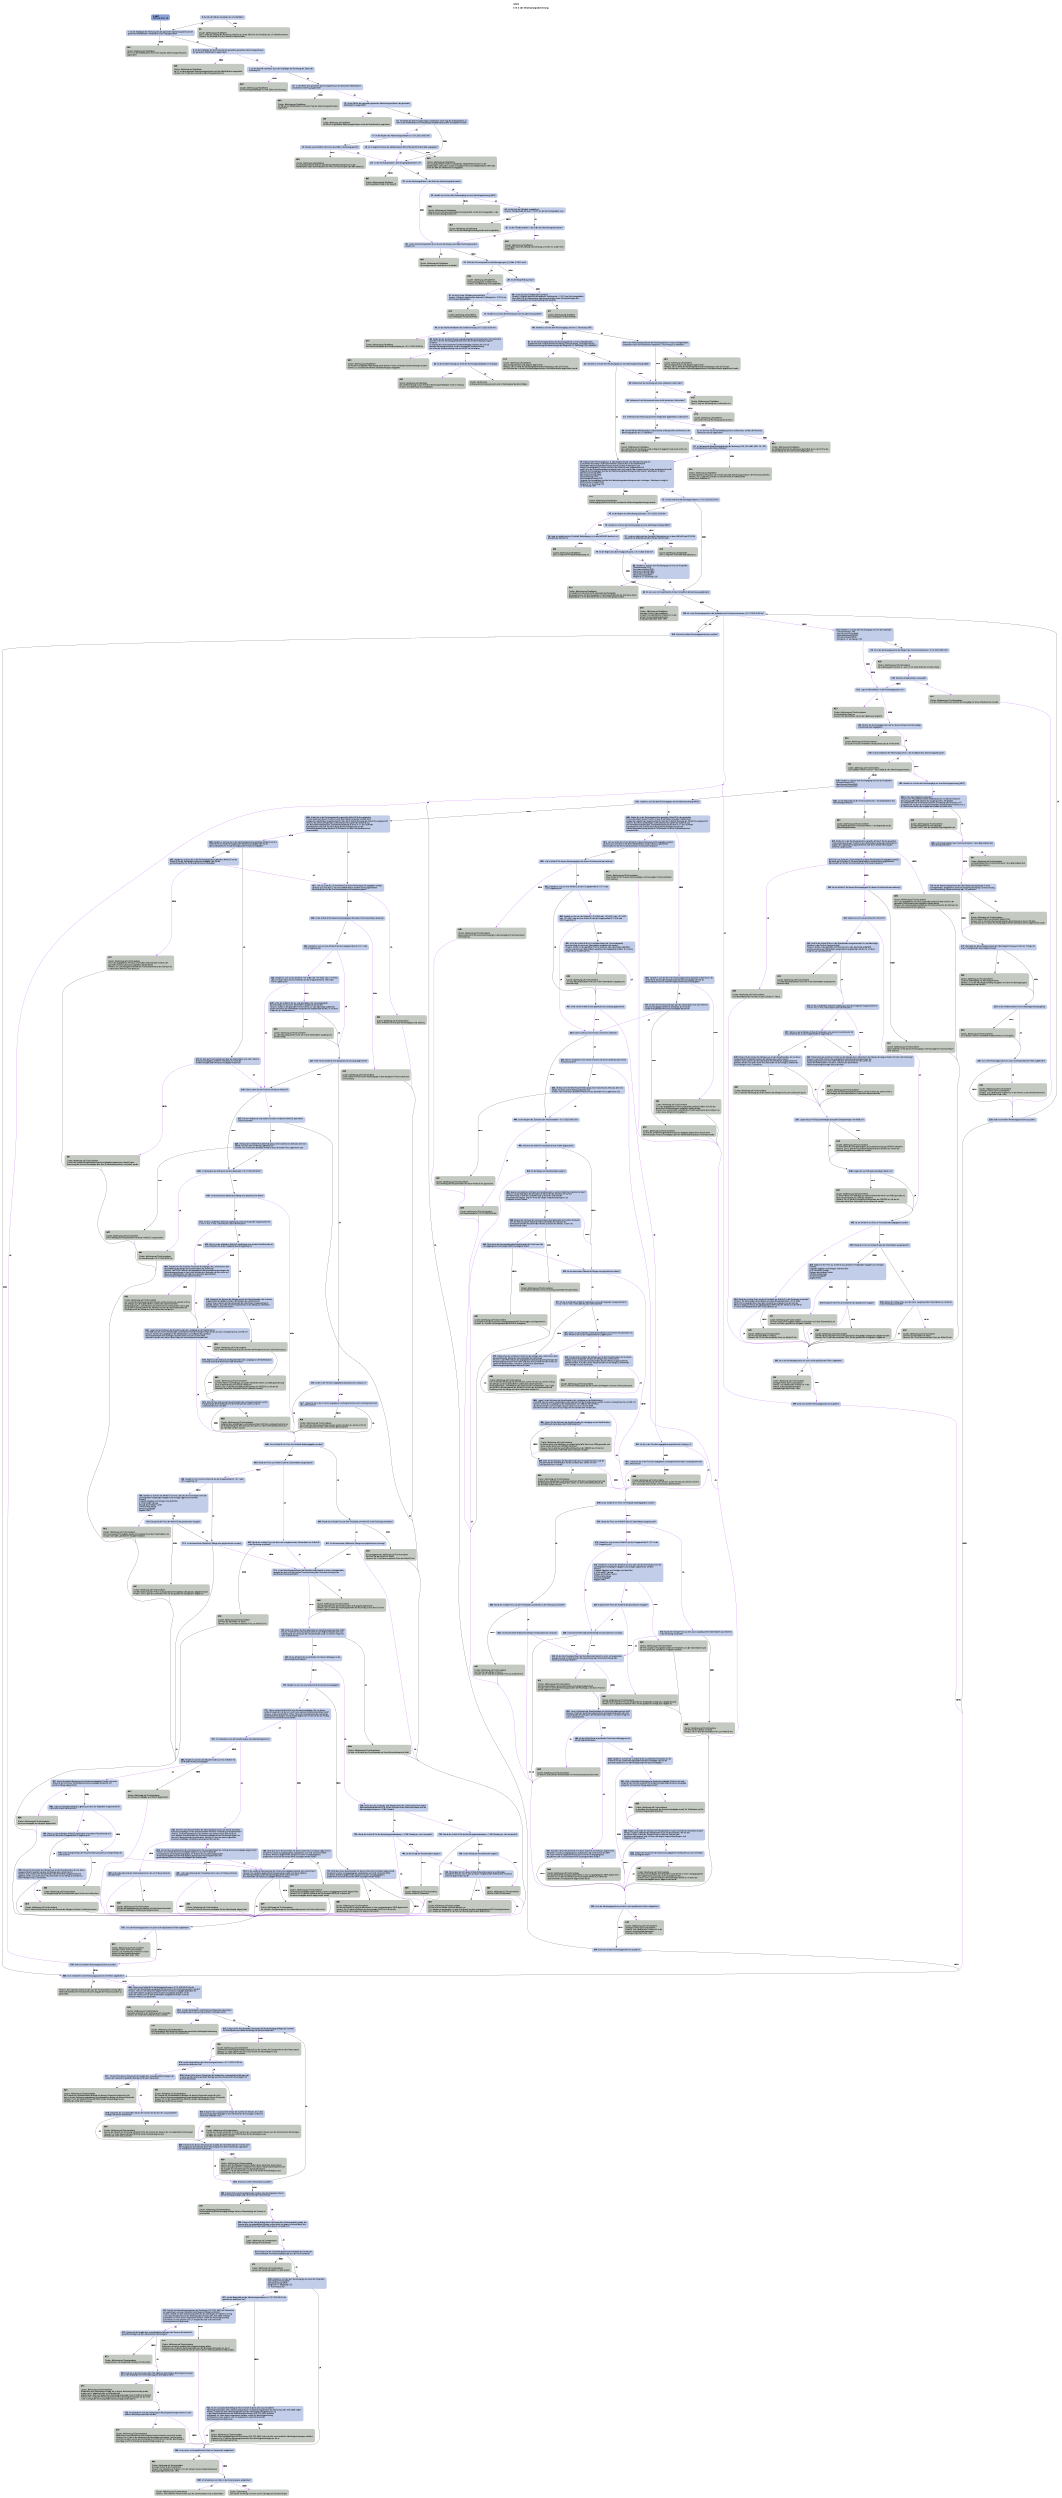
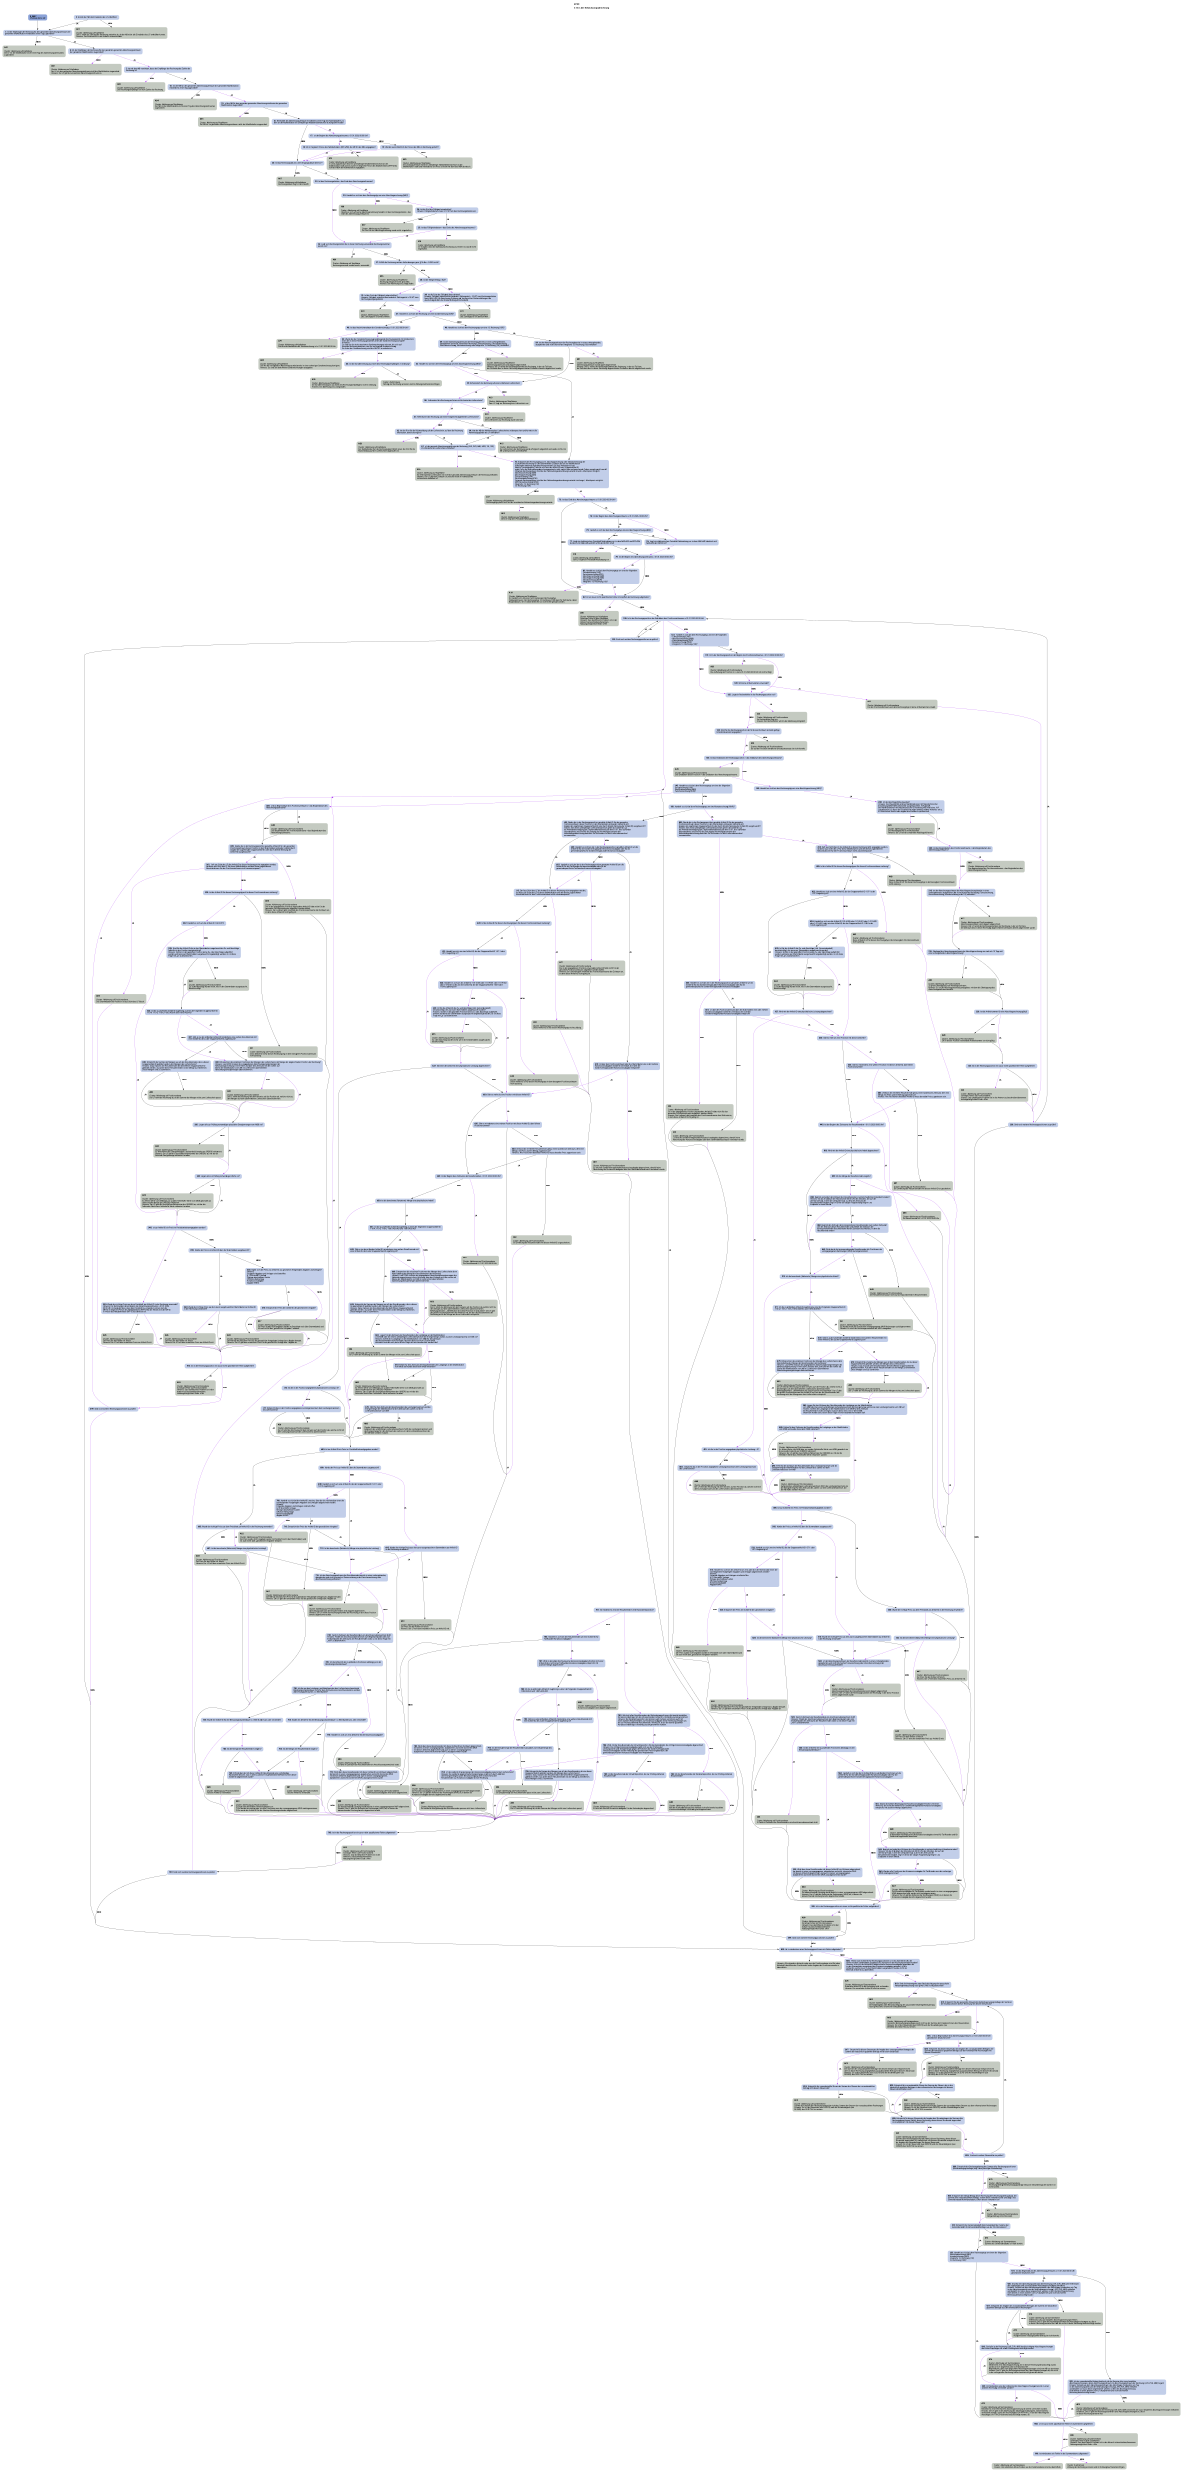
(710, 433) -> (409, 433)
(578, 543) -> (520, 507)
none -> (264, 821)
(387, 1555) -> (212, 1560)
(297, 1714) -> none
